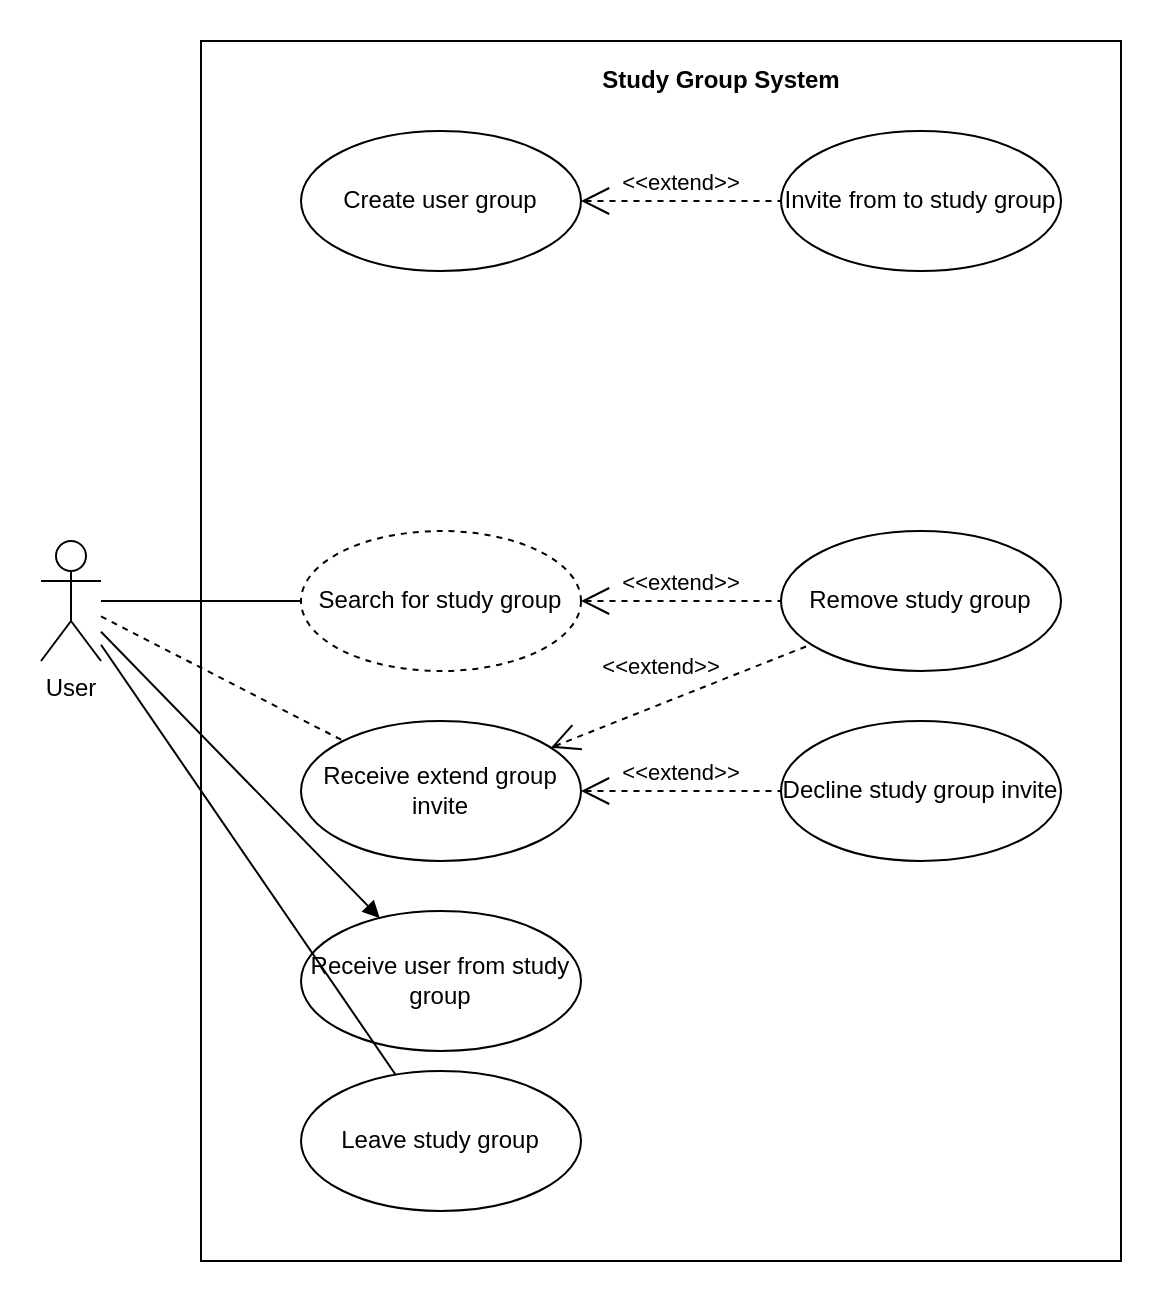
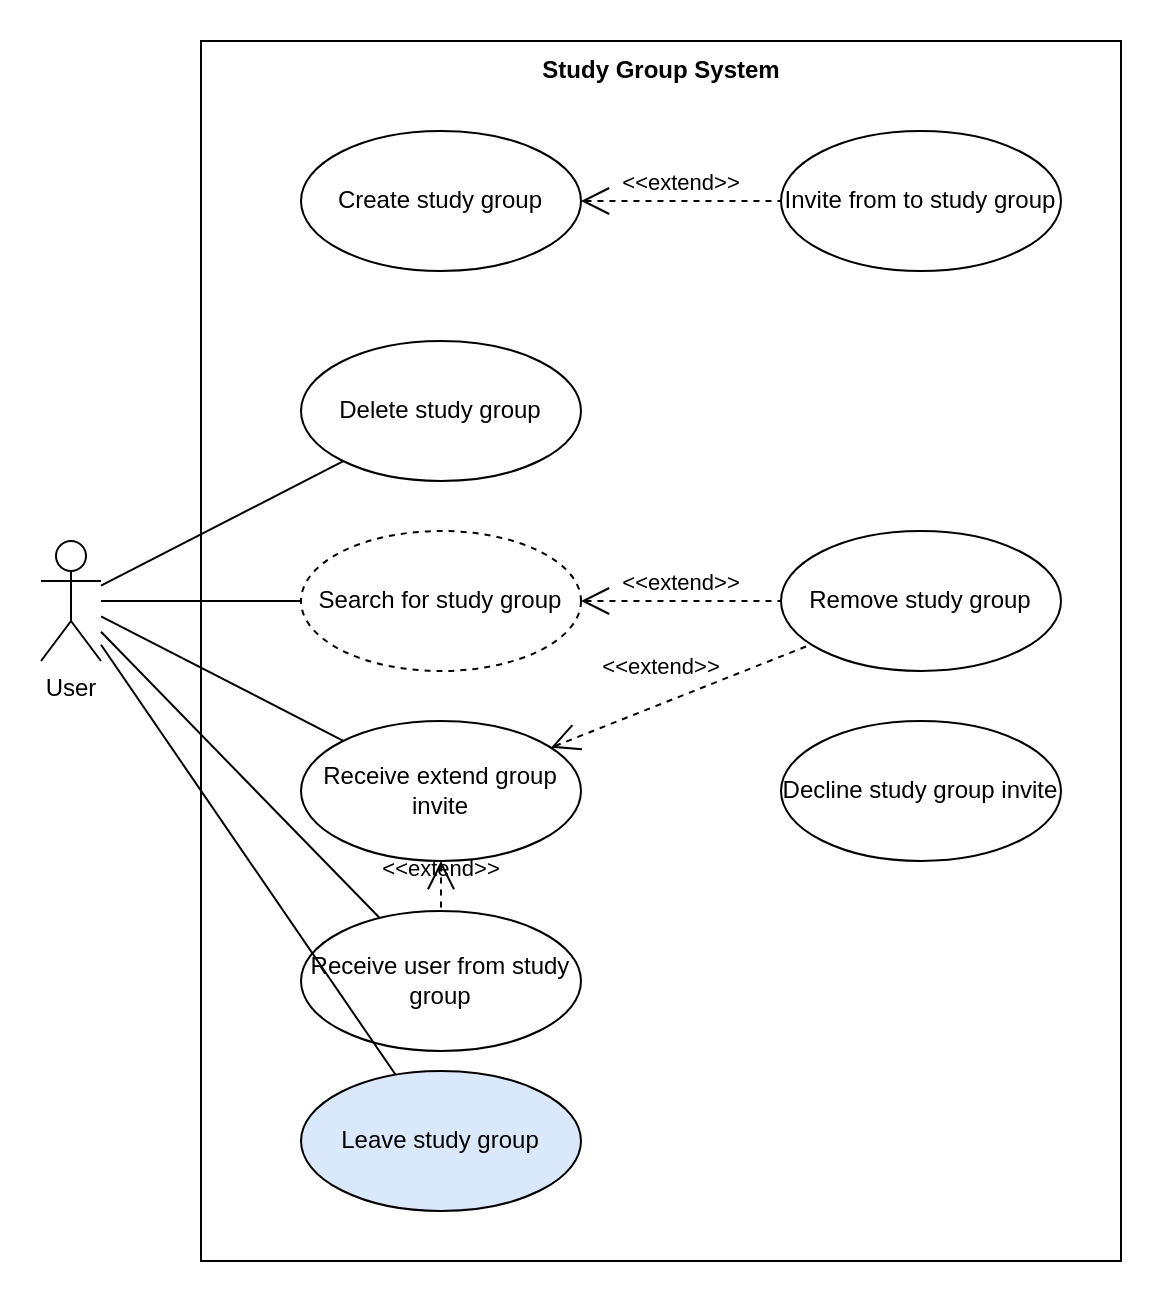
(721, 81) -> (661, 71)
(441, 201) -> (441, 201)
none -> (441, 411)
none -> (222, 523)
(223, 679) -> (223, 679)
(683, 791) -> (441, 887)
(368, 906) -> (373, 911)
(441, 1141) -> (441, 1141)
